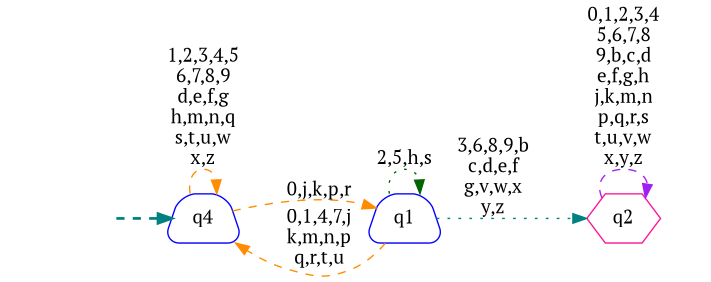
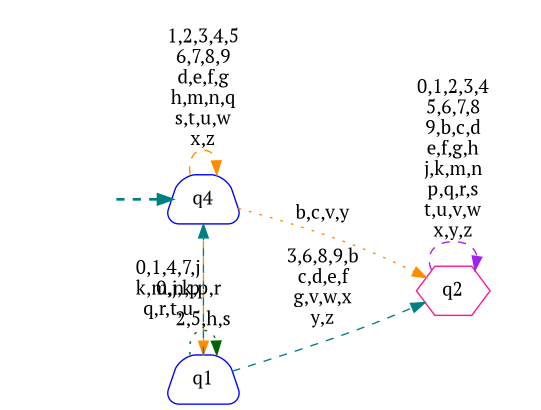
(505, 218) -> (323, 342)
none -> (328, 236)
(319, 276) -> (203, 297)
